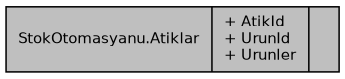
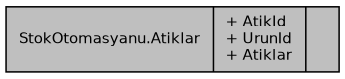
(260, 55) -> (259, 55)
